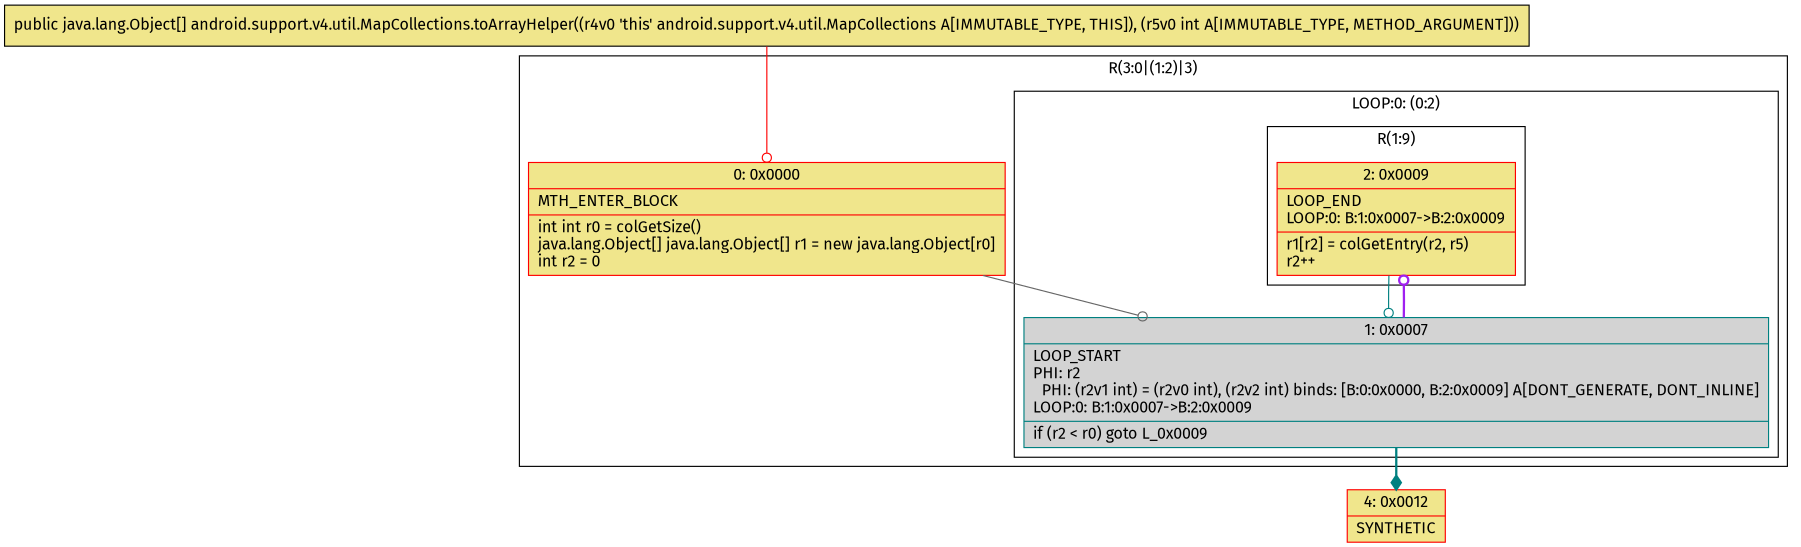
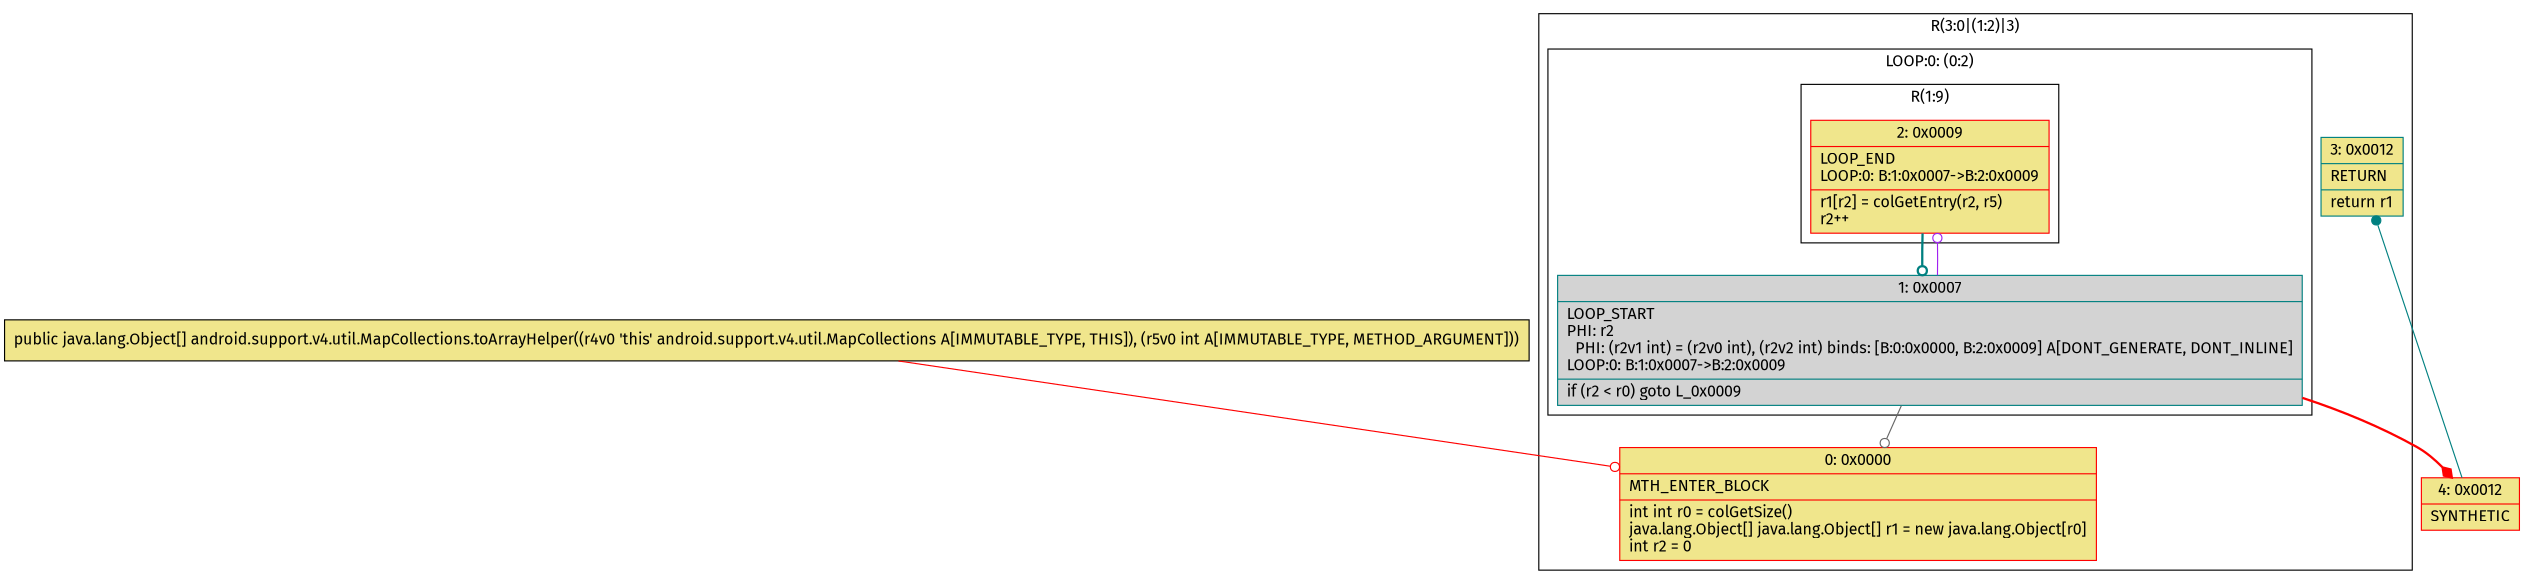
none -> (2362, 177)
(1389, 292) -> (1922, 250)
(1061, 295) -> (1894, 422)
(1404, 301) -> (1938, 259)
(1396, 462) -> (2376, 426)
